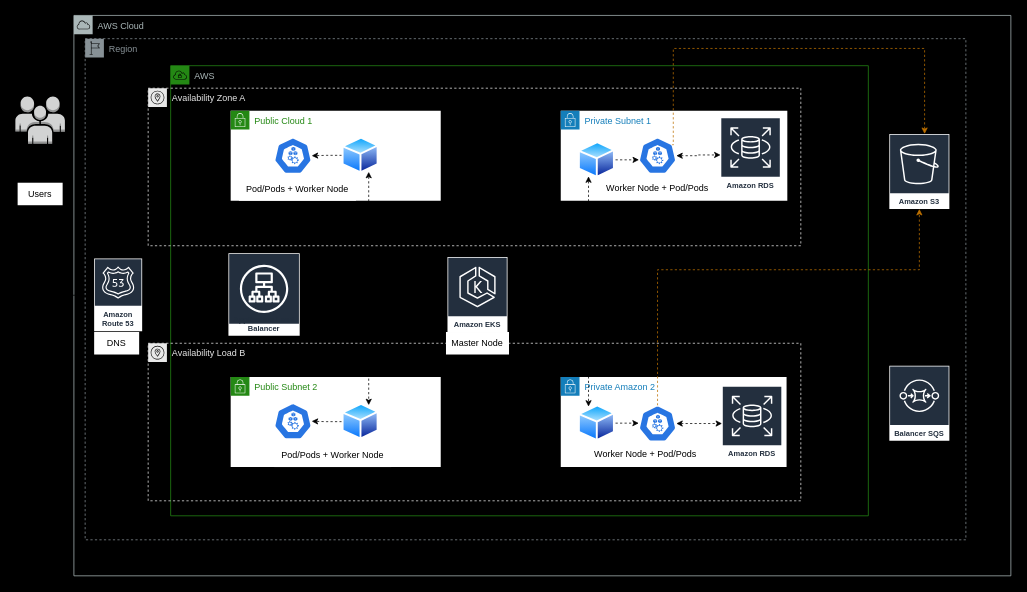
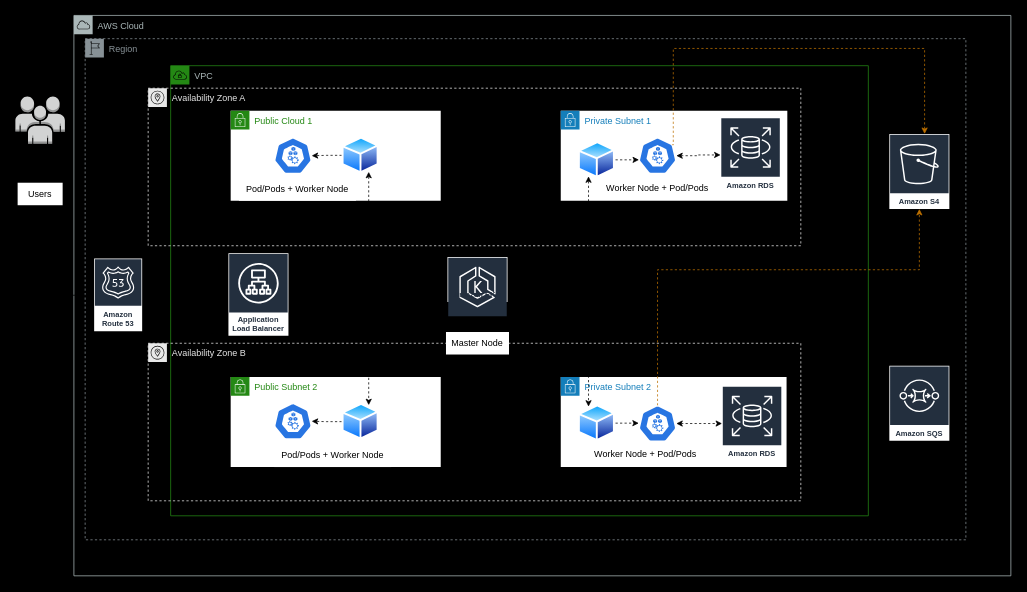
(202, 76) -> (202, 76)
(919, 201) -> (919, 201)
(264, 294) -> (258, 294)
(477, 294) -> (477, 279)
(117, 343) -> none
(212, 354) -> (212, 354)
(621, 388) -> (621, 388)
(919, 433) -> (919, 433)
